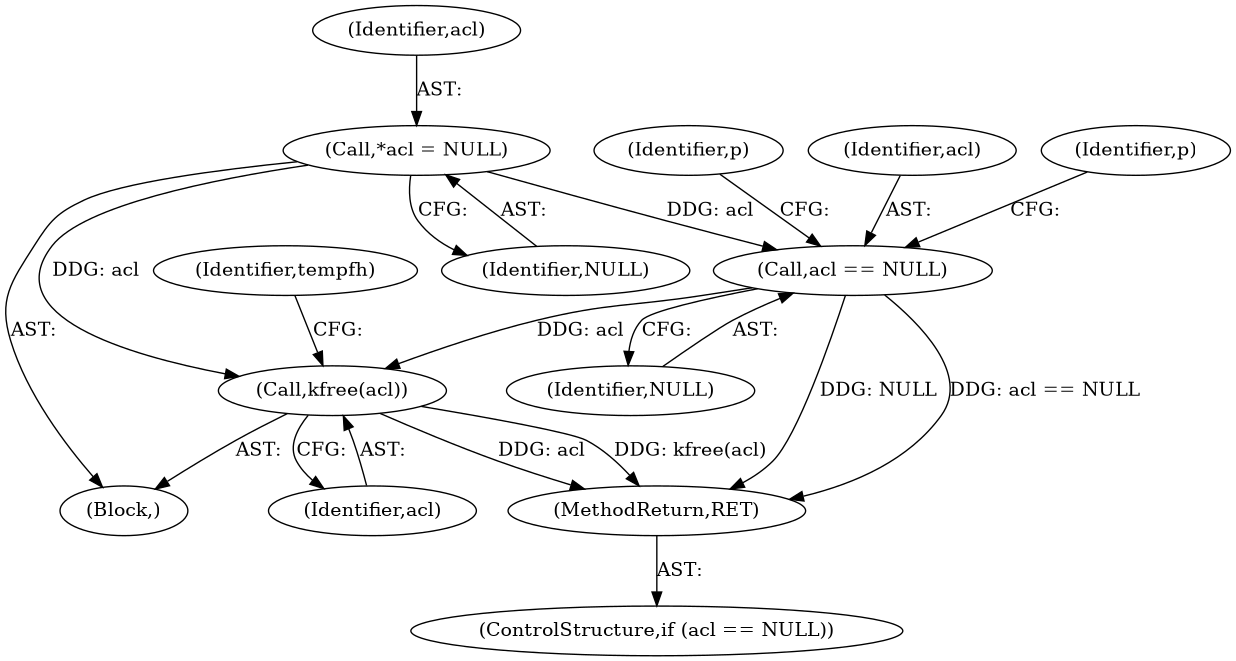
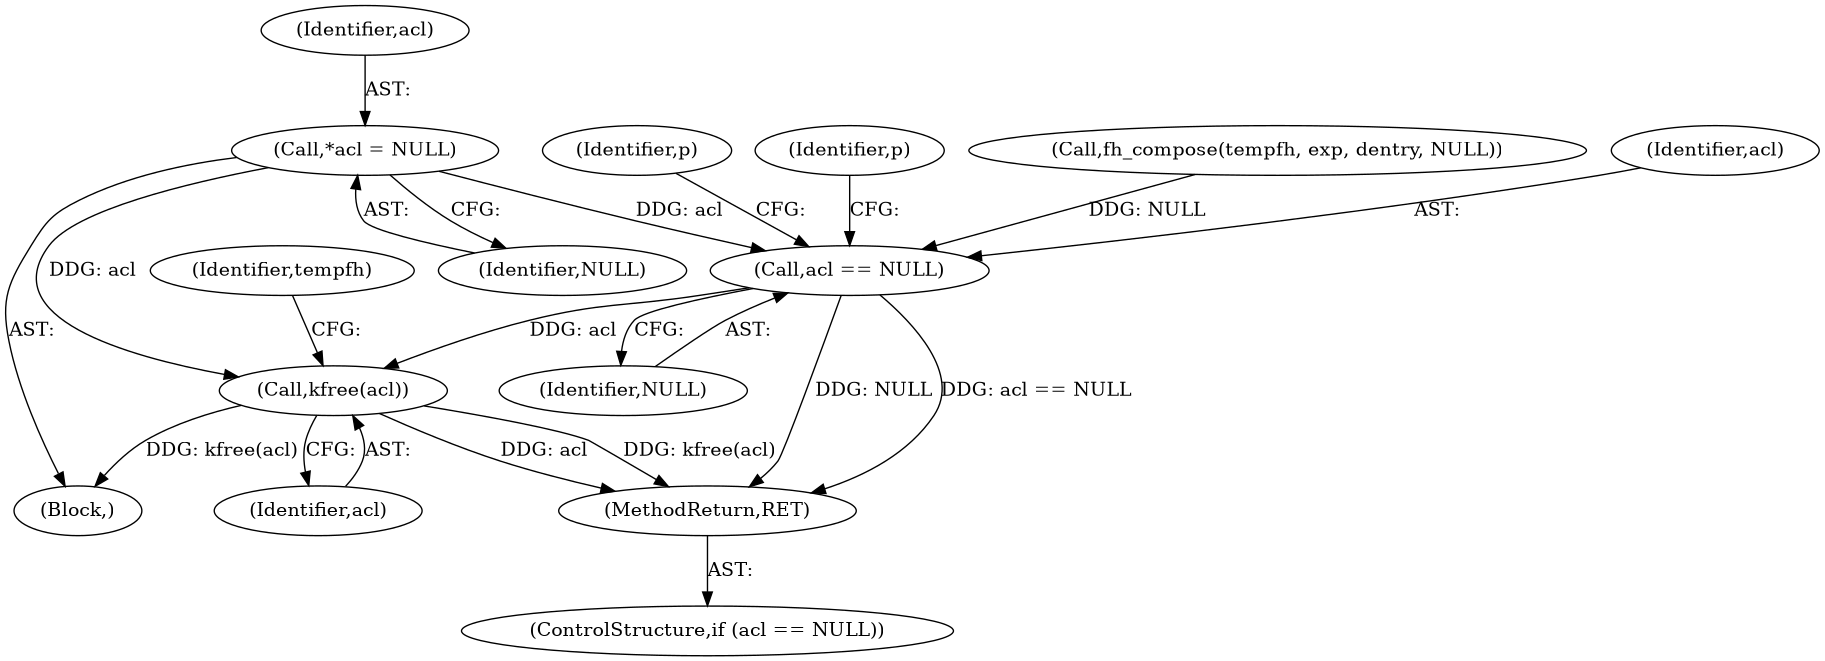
none -> (1278, 150)
(262, 451) -> (222, 451)
